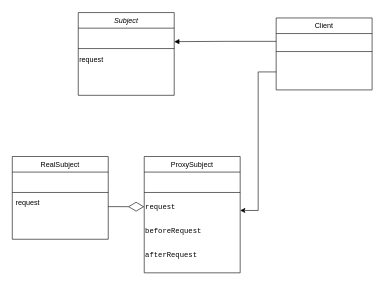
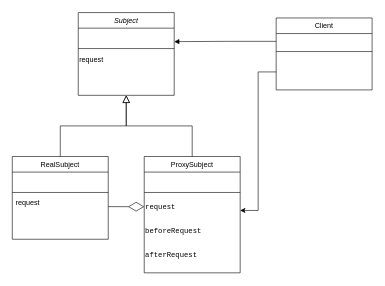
none -> (60, 140)
none -> (192, 140)
